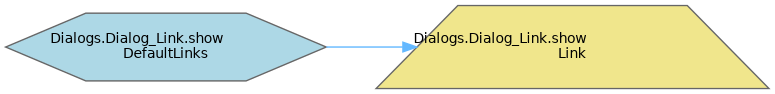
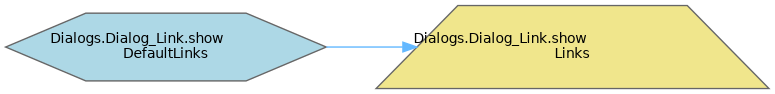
(573, 47) -> (573, 47)
